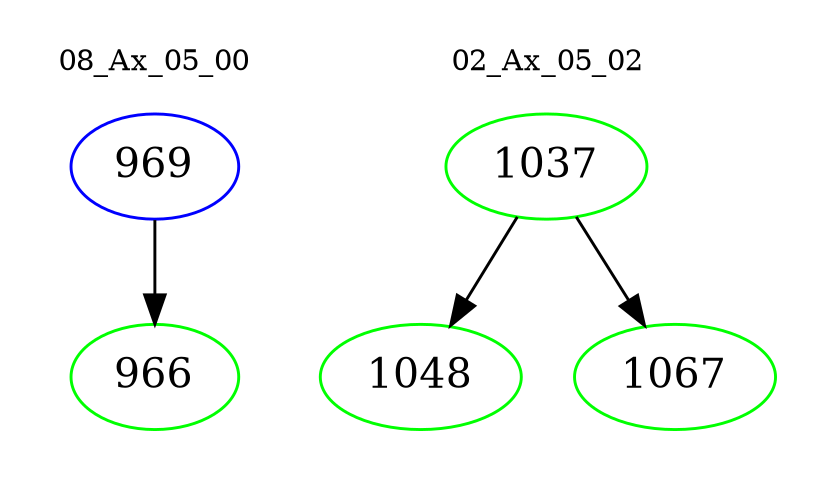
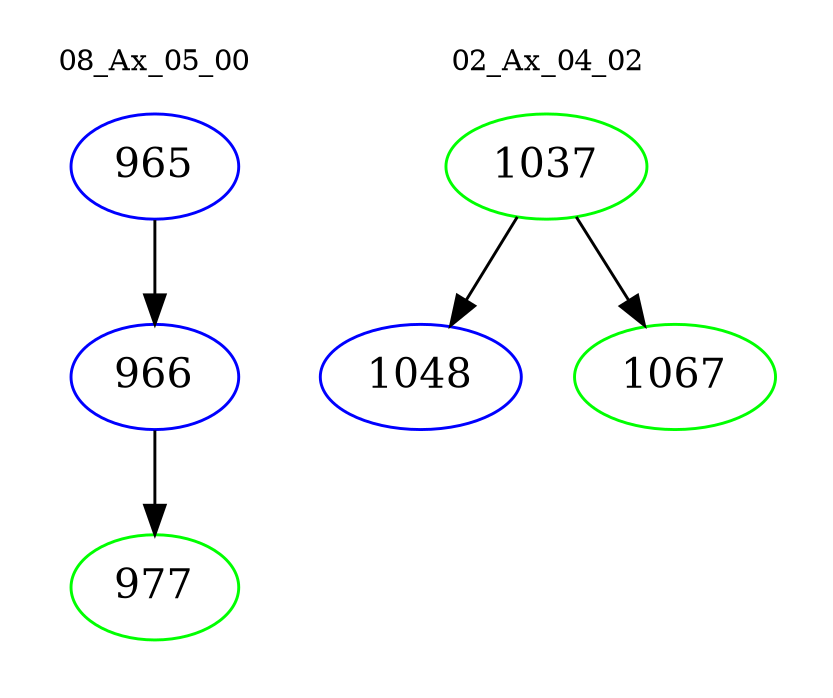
(548, 63) -> (548, 63)
(155, 167) -> (155, 167)
(155, 377) -> (155, 377)
(421, 377) -> (421, 377)
none -> (155, 587)
